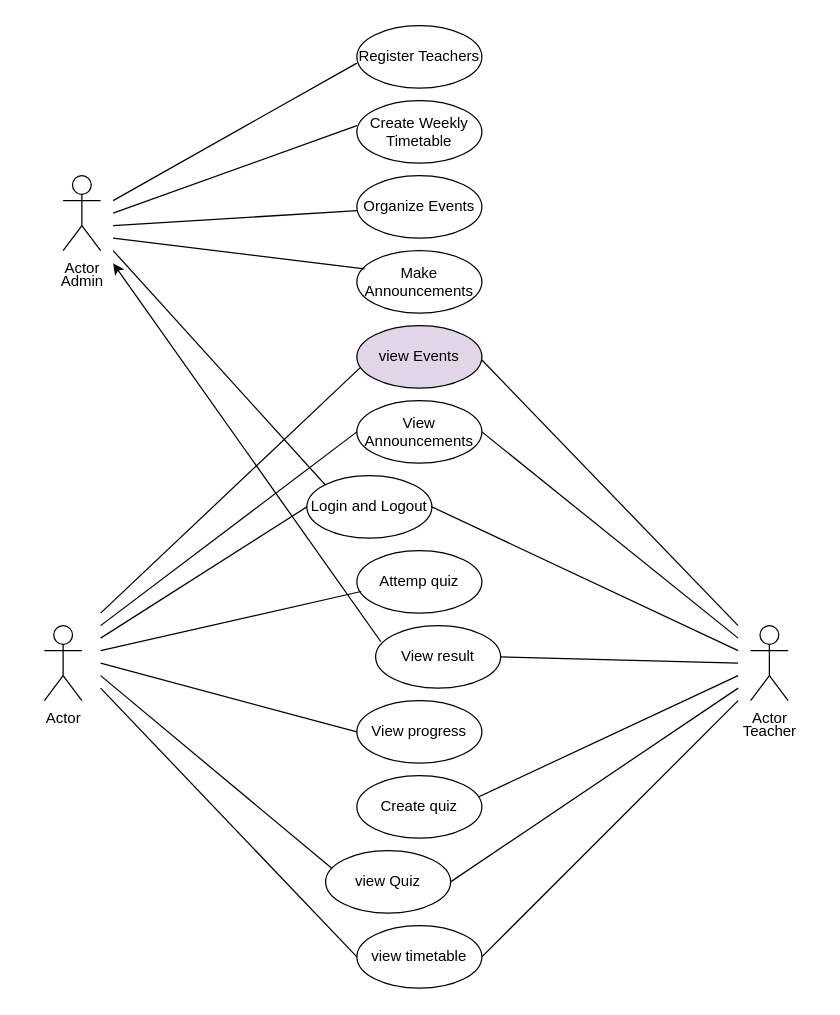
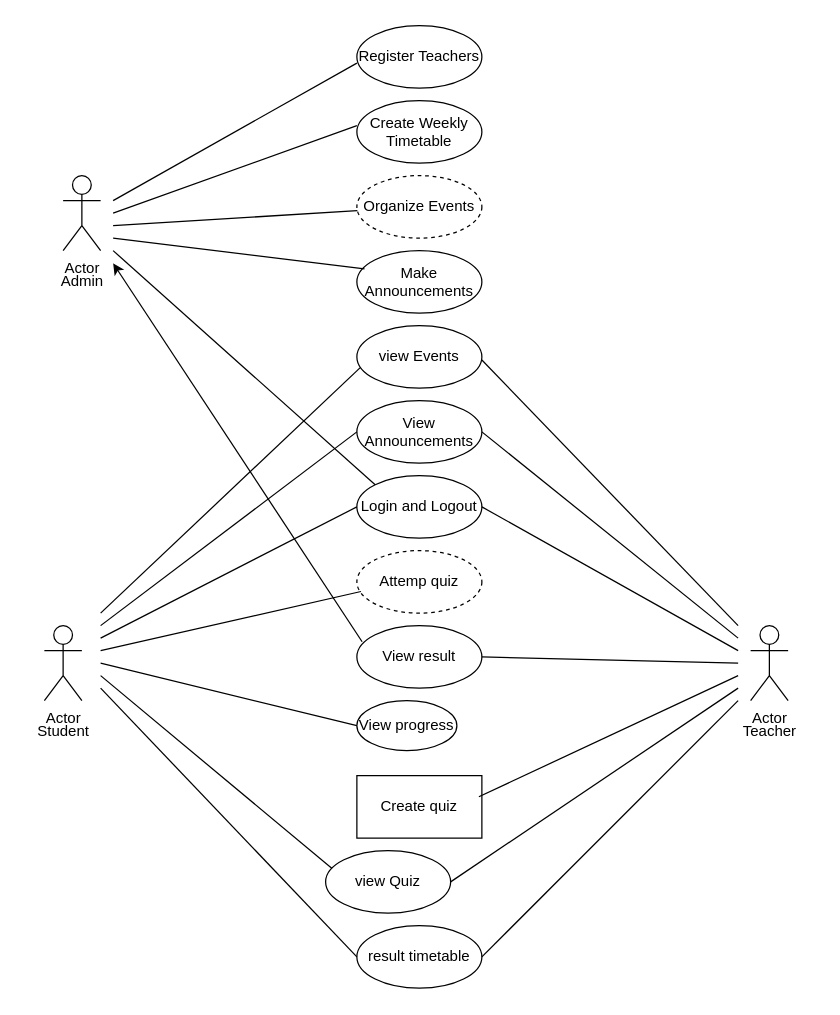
(419, 207) -> (419, 207)
(419, 357) -> (419, 357)
(369, 507) -> (419, 507)
(419, 582) -> (419, 582)
(438, 657) -> (419, 657)
none -> (63, 732)
(419, 732) -> (407, 726)
(419, 807) -> (419, 807)
(419, 957) -> (419, 957)
